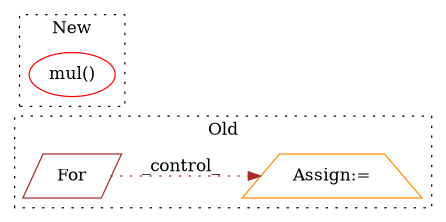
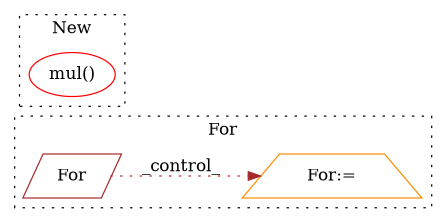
(223, 130) -> (223, 130)
(332, 176) -> (332, 176)
